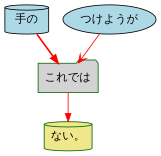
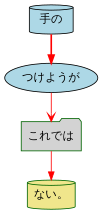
(45, 45) -> (51, 45)
